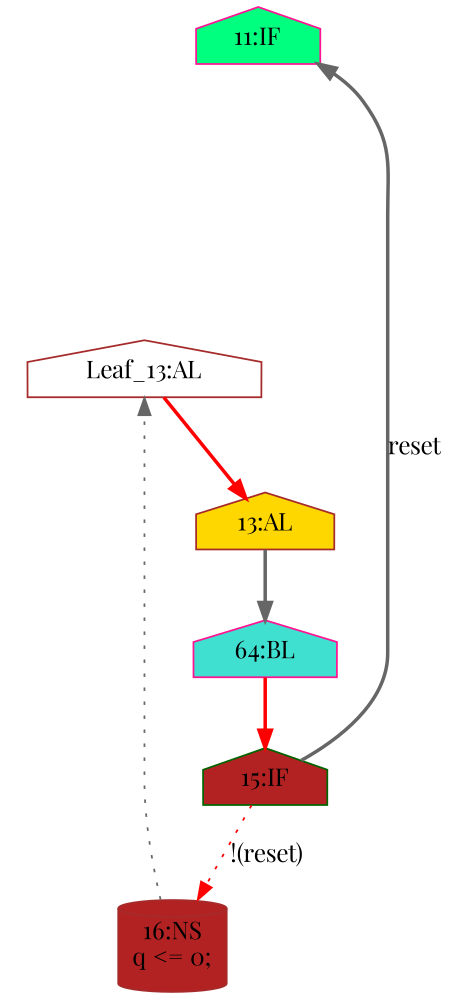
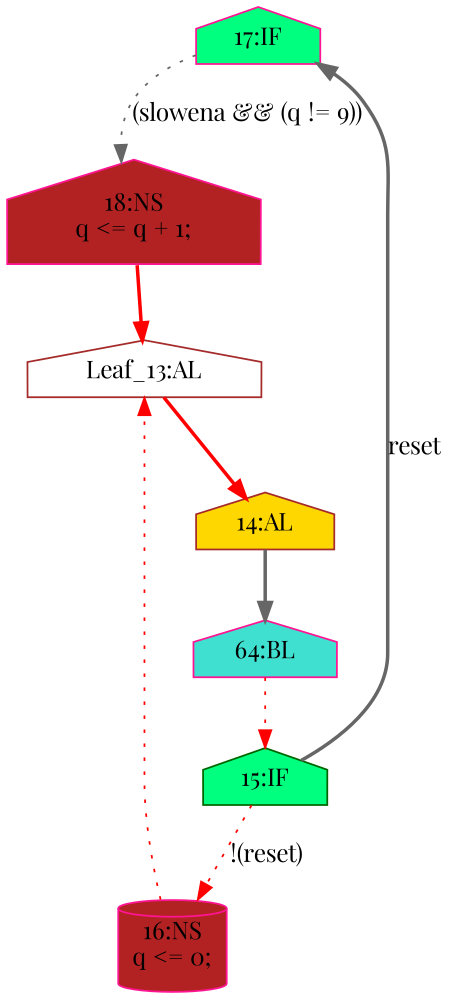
(258, 38) -> (258, 38)
none -> (134, 217)
(265, 524) -> (265, 524)
(144, 658) -> (144, 658)
(265, 704) -> (265, 704)
(265, 780) -> (265, 780)
(172, 946) -> (172, 946)
